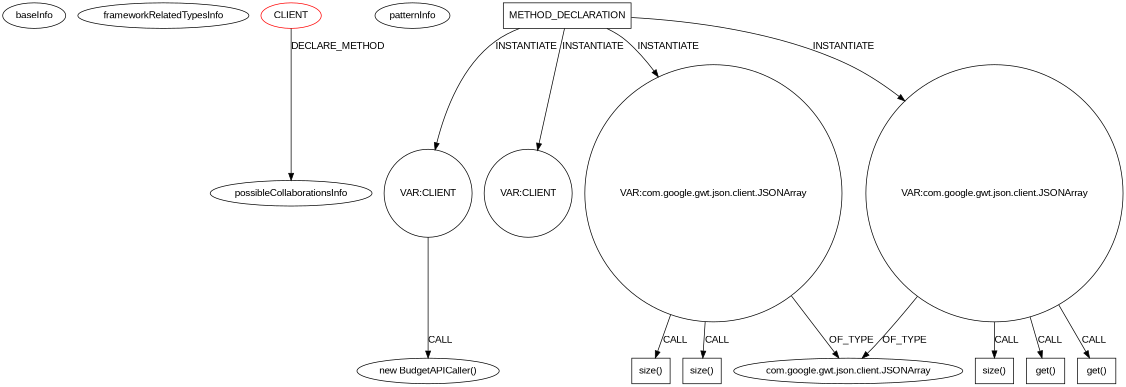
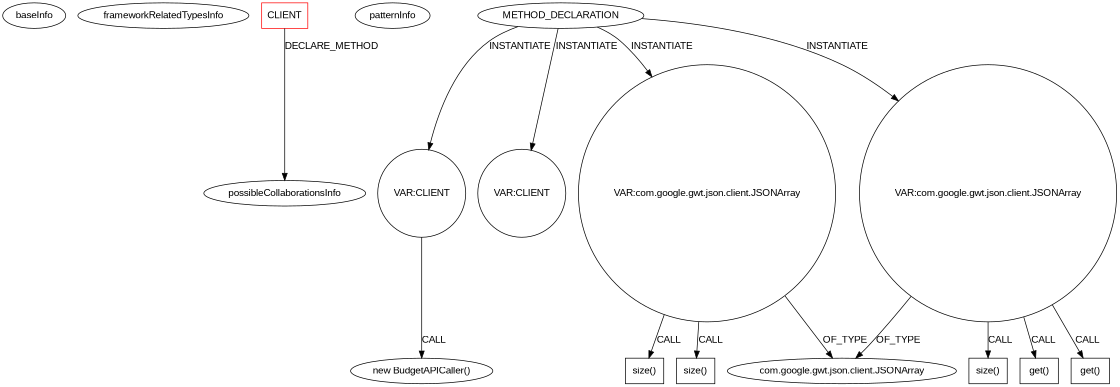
(291, 16) -> (285, 16)
(567, 16) -> (561, 16)
